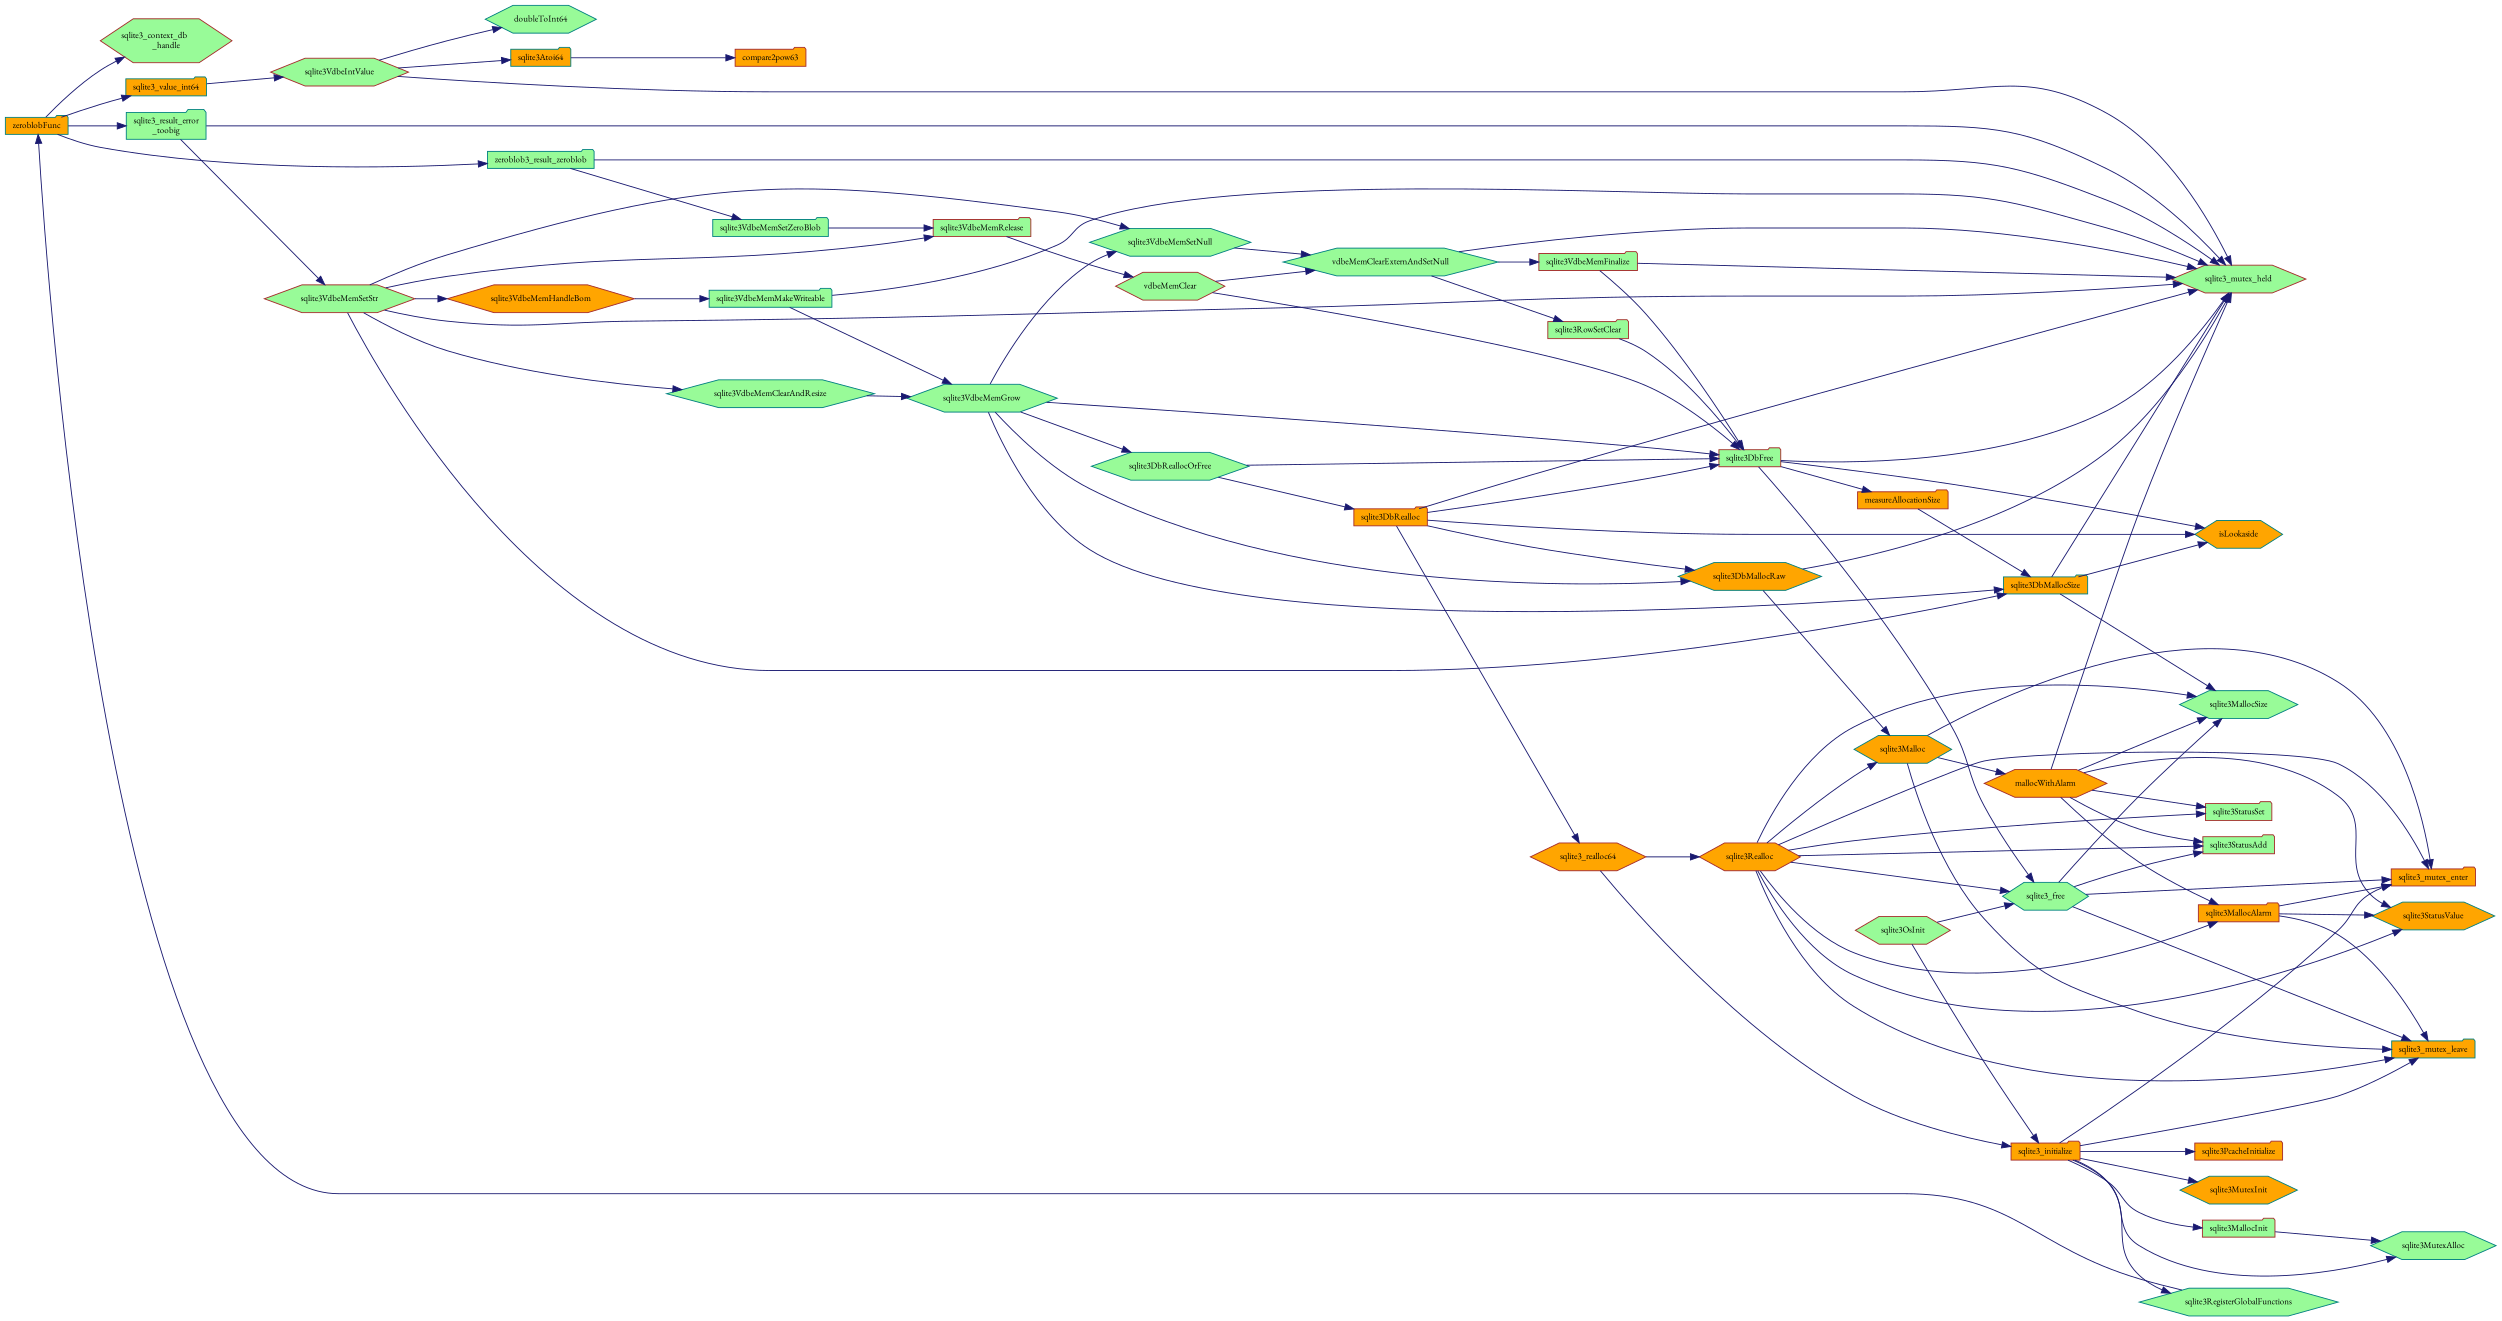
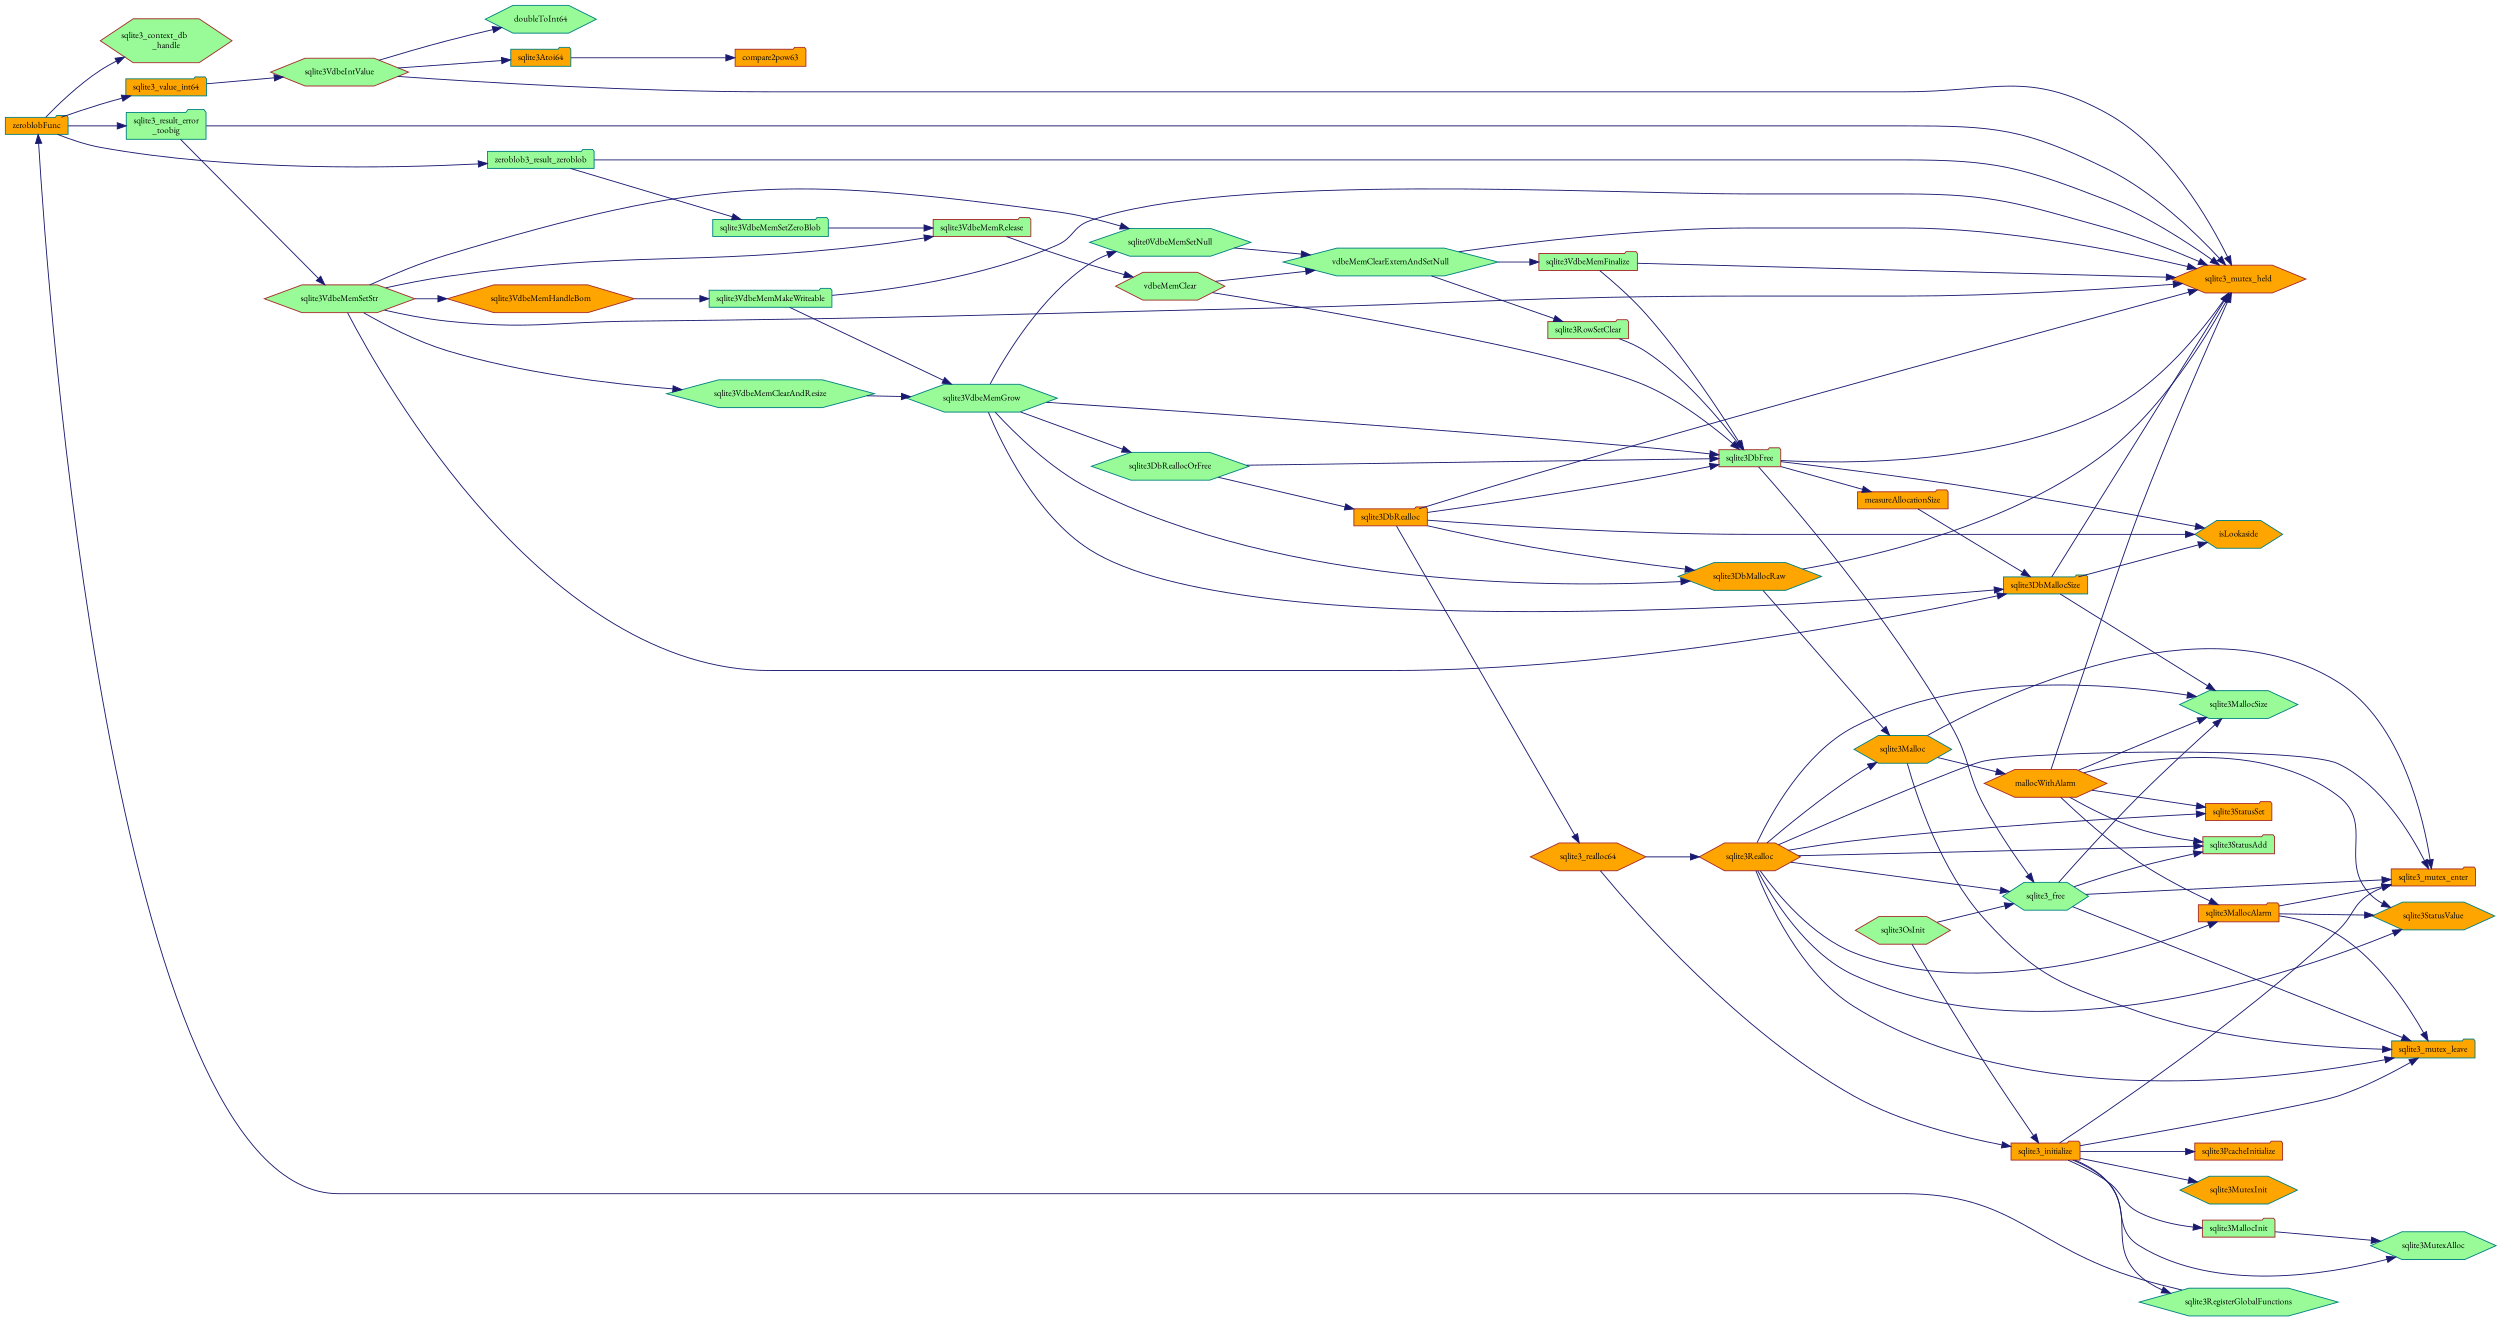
(1170, 242) -> (1170, 242)
(2239, 279) -> (2239, 279)
(2239, 812) -> (2239, 812)
